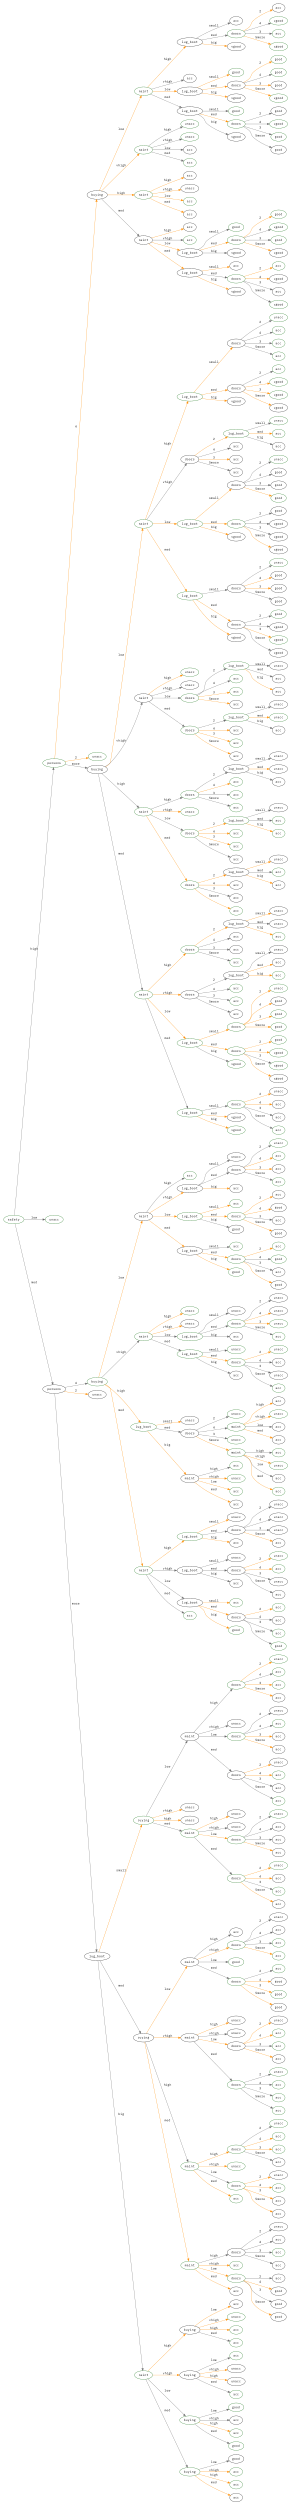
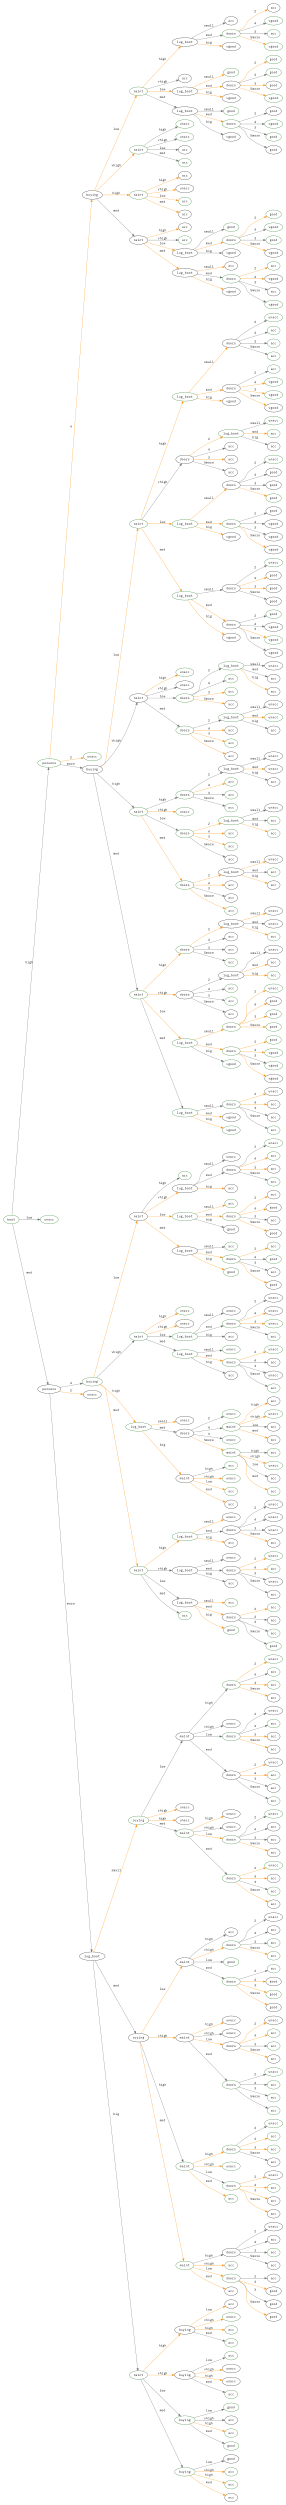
(14, 1220) -> (11, 1220)
